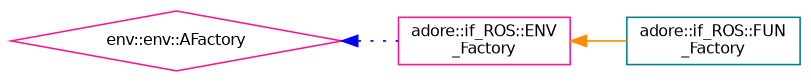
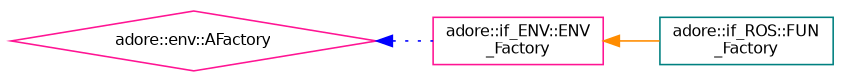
(176, 41) -> (194, 41)
(484, 41) -> (518, 41)
